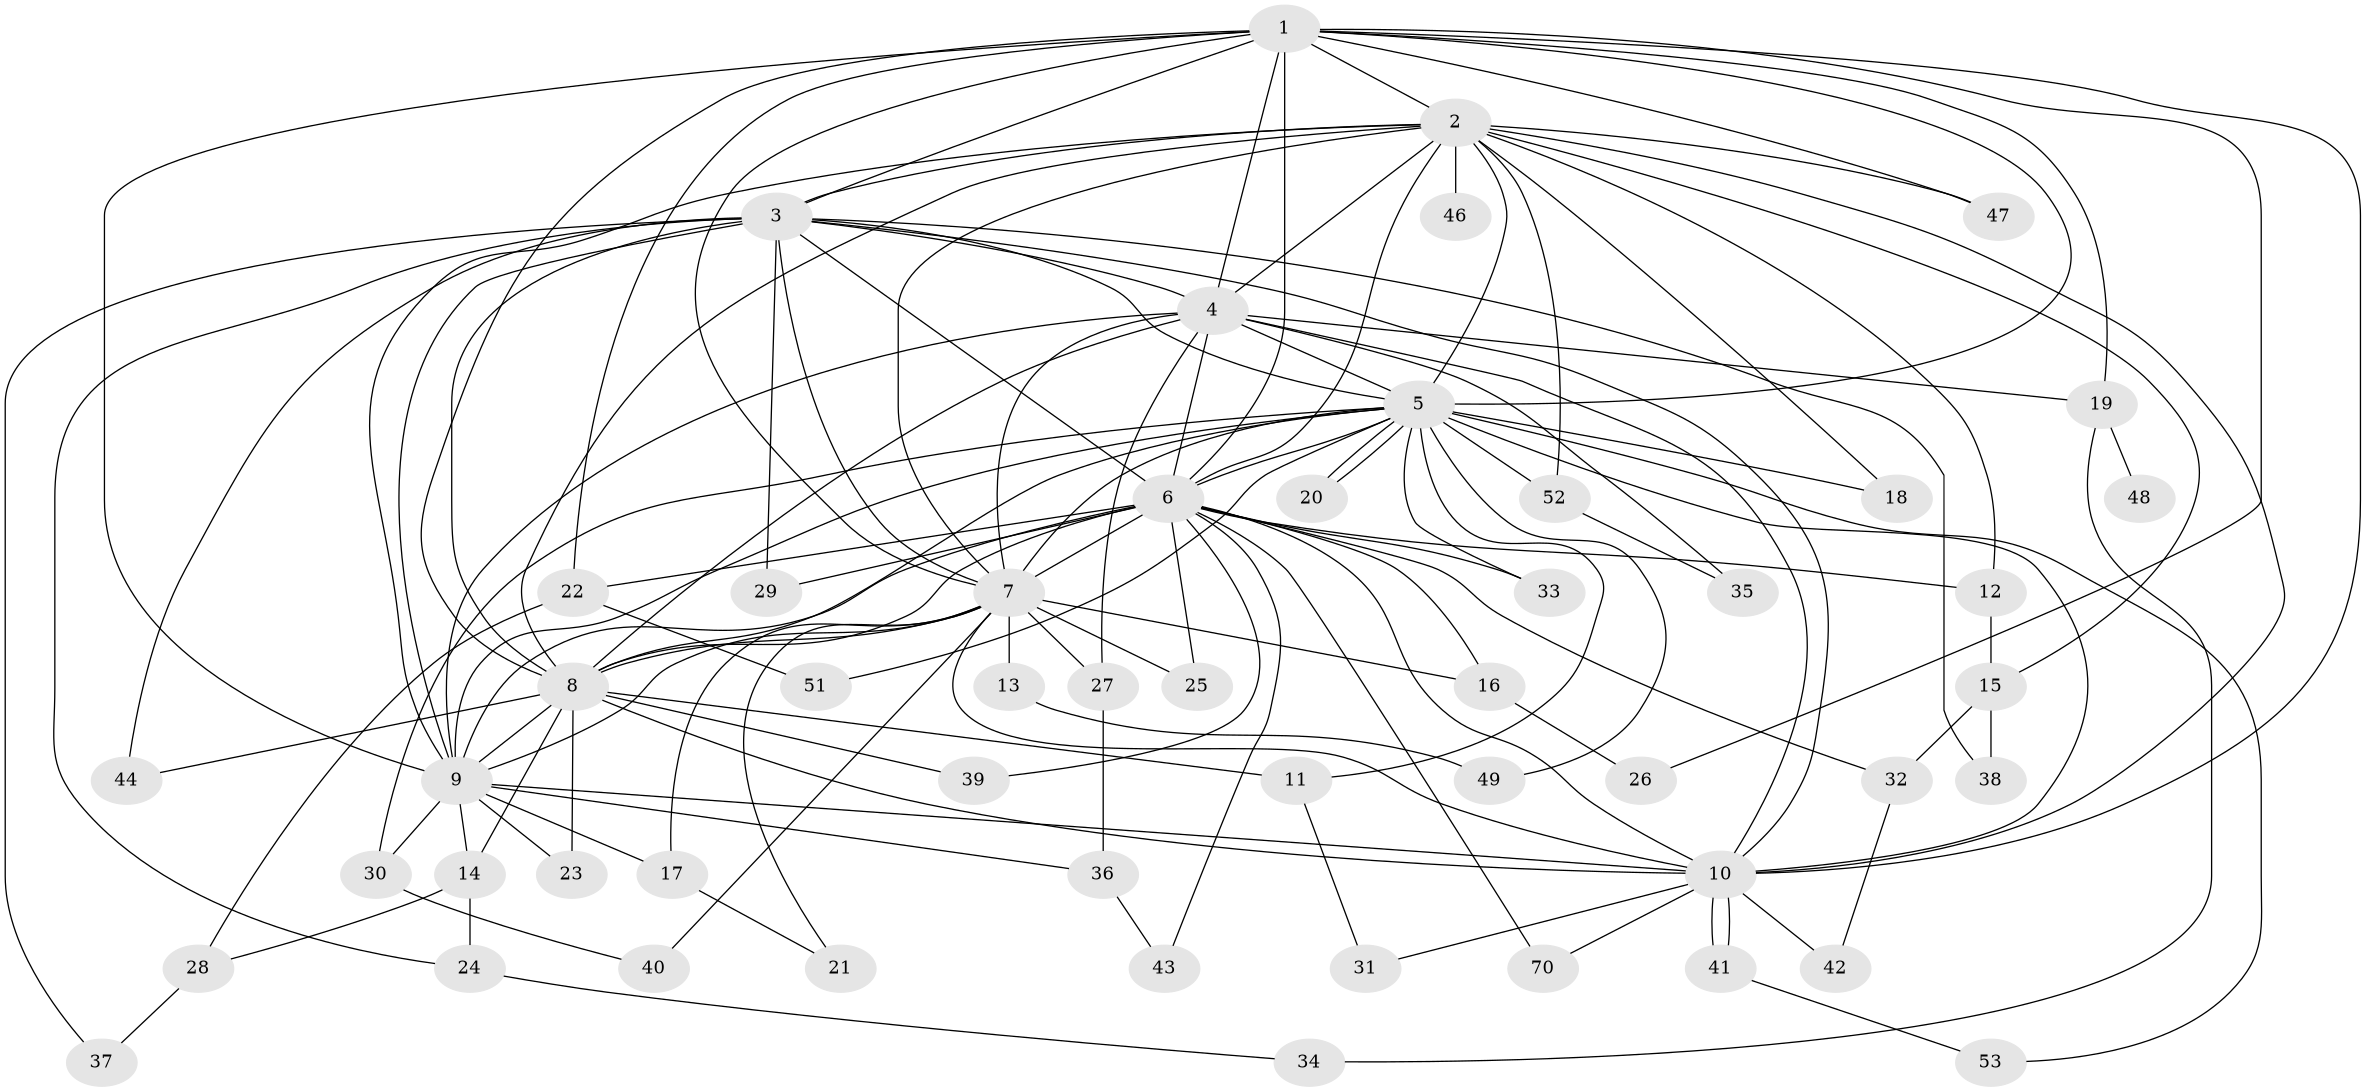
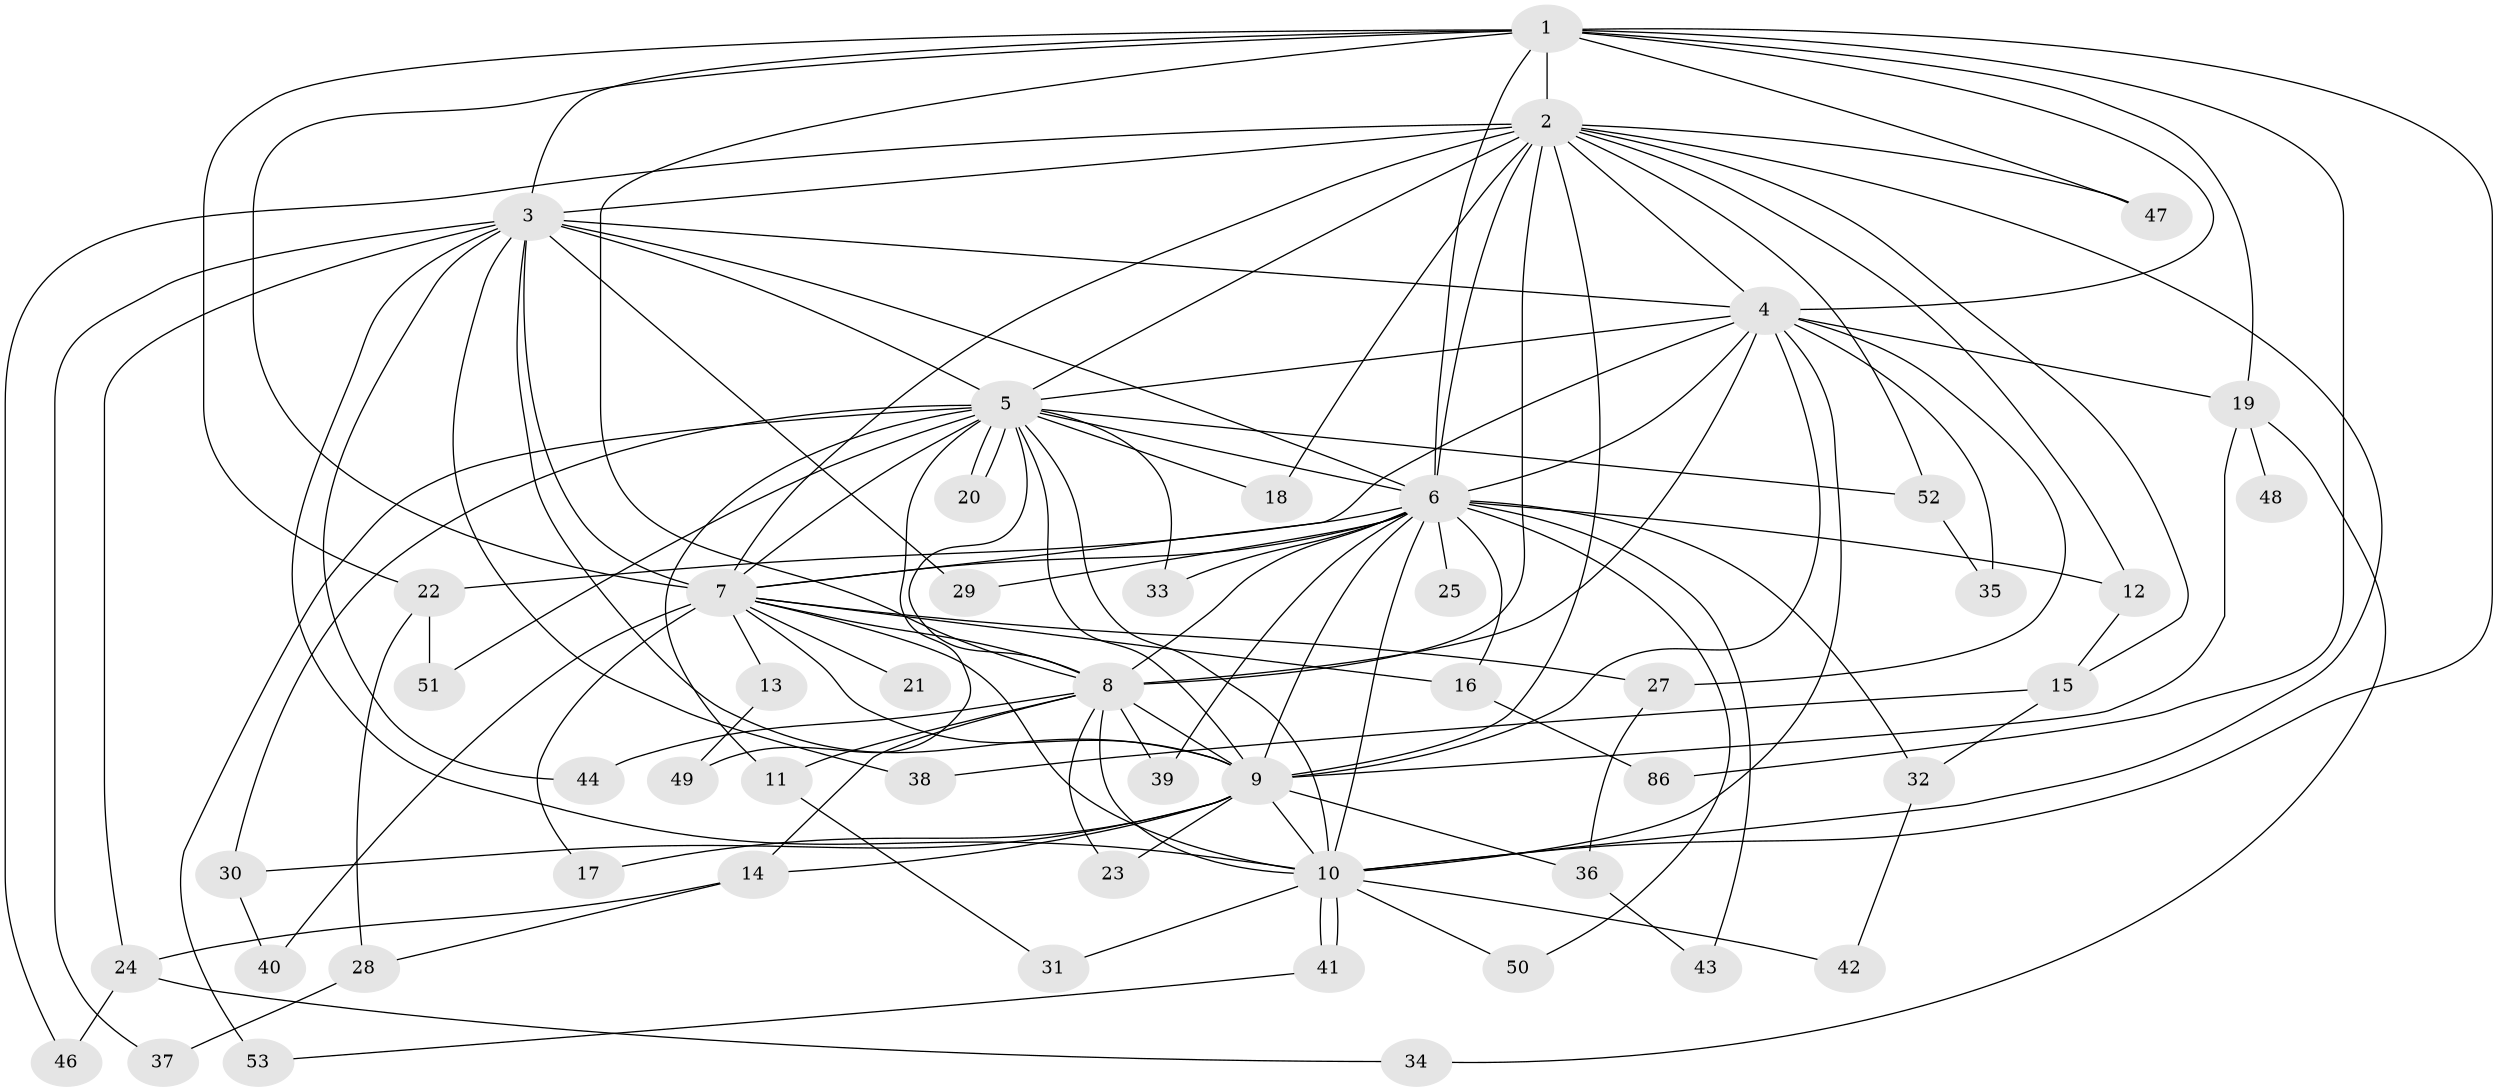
(302, 129) -> (1873, 736)
(2037, 186) -> none
(458, 371) -> none
(1110, 643) -> none
(1641, 781) -> (1659, 781)
(757, 922) -> none
(1543, 969) -> (1518, 969)
none -> (92, 1022)
